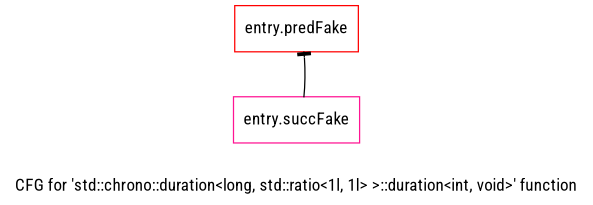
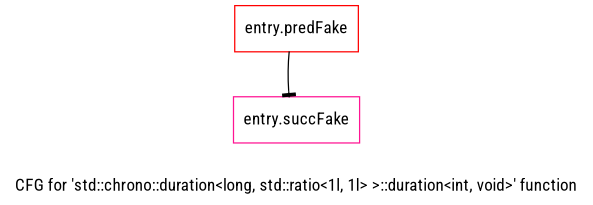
(305, 78) -> (288, 71)
